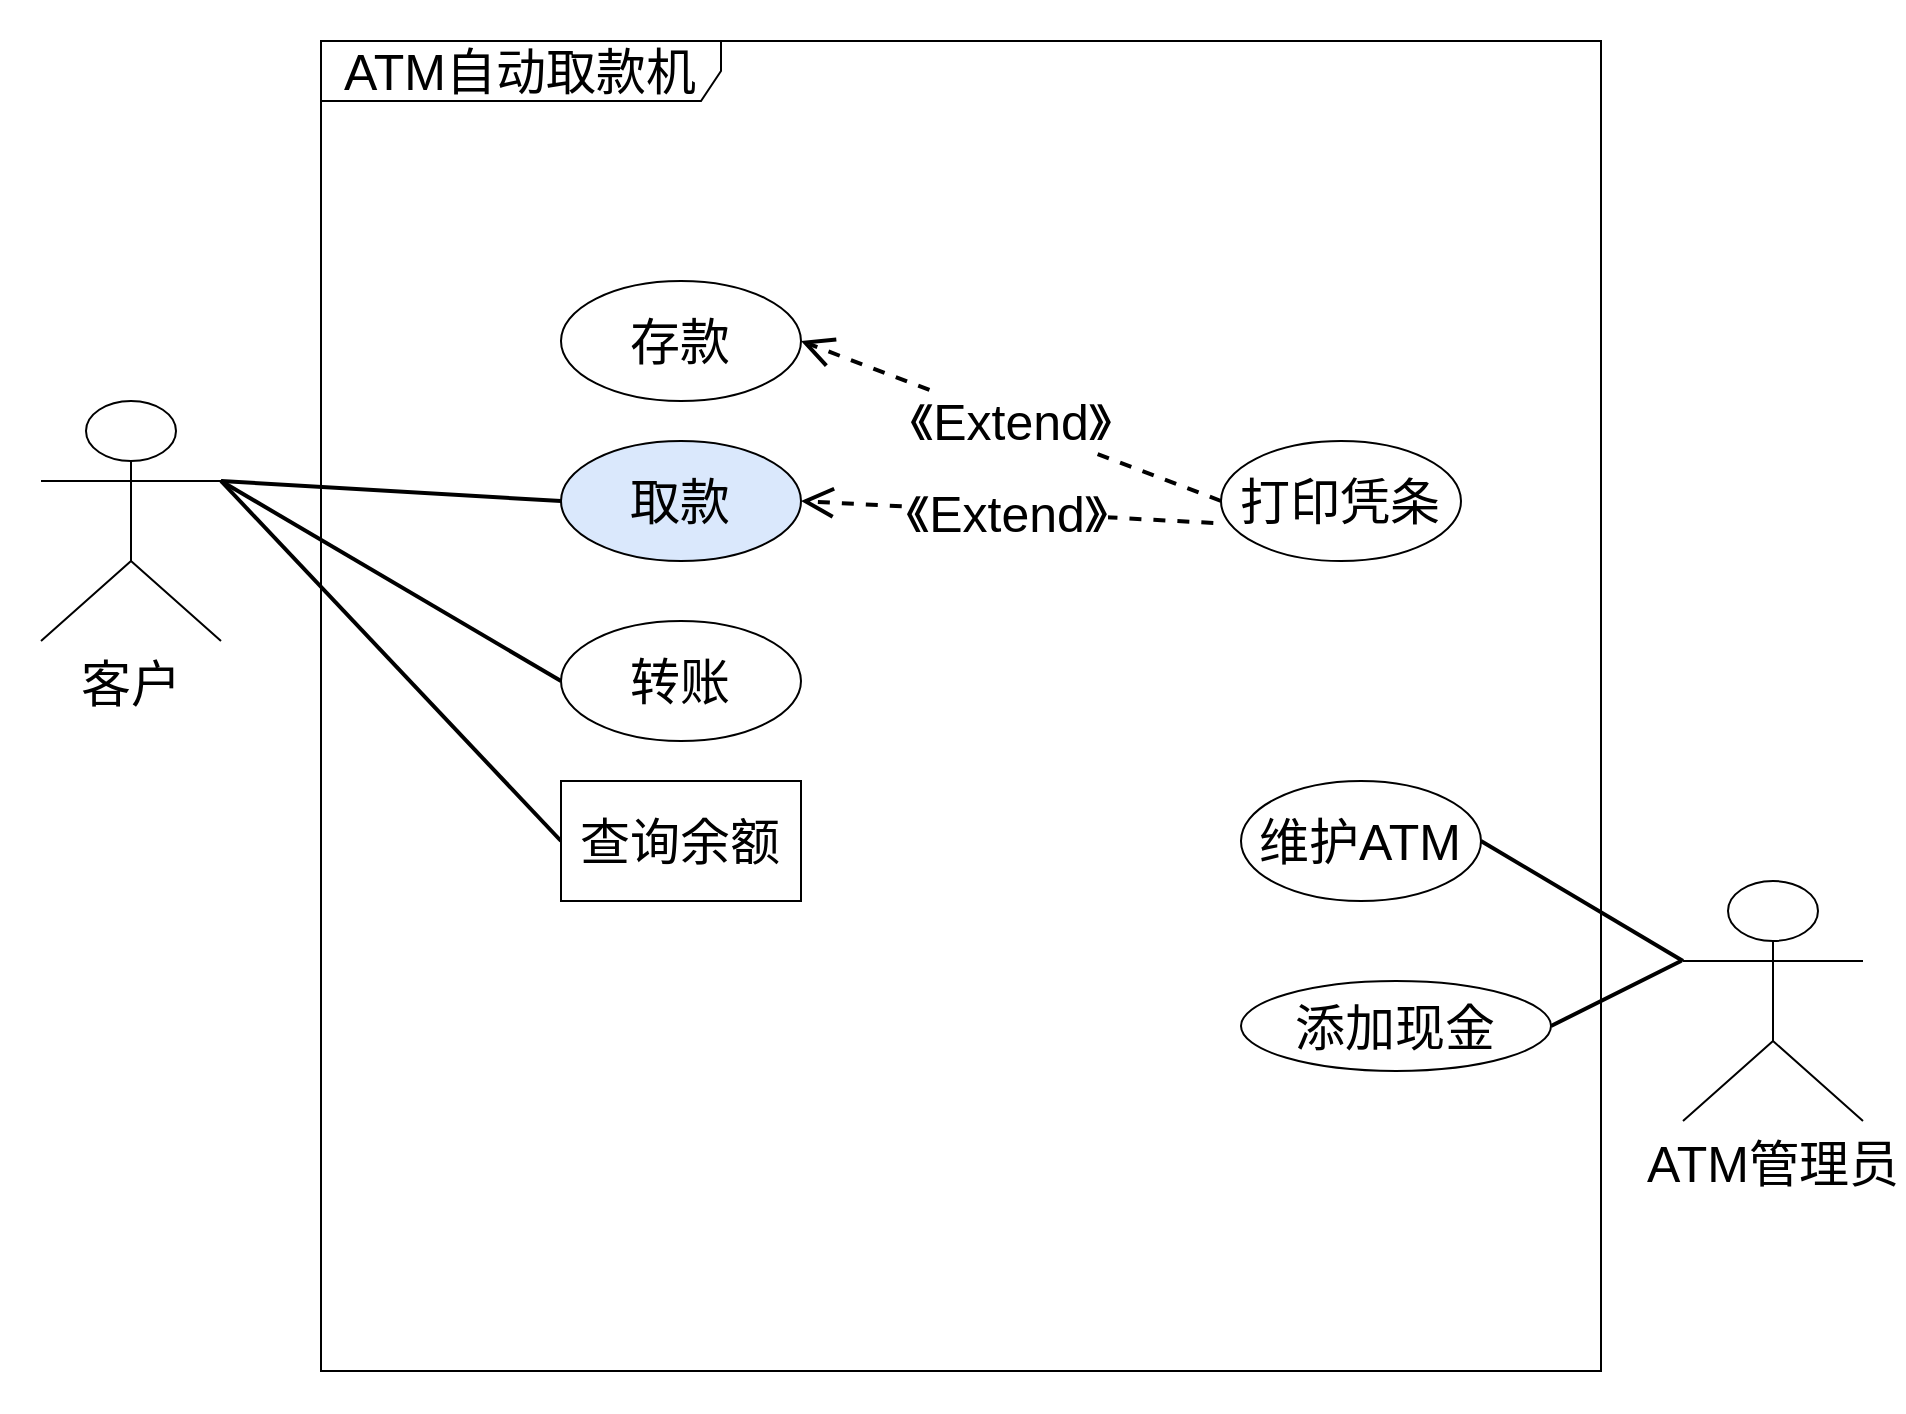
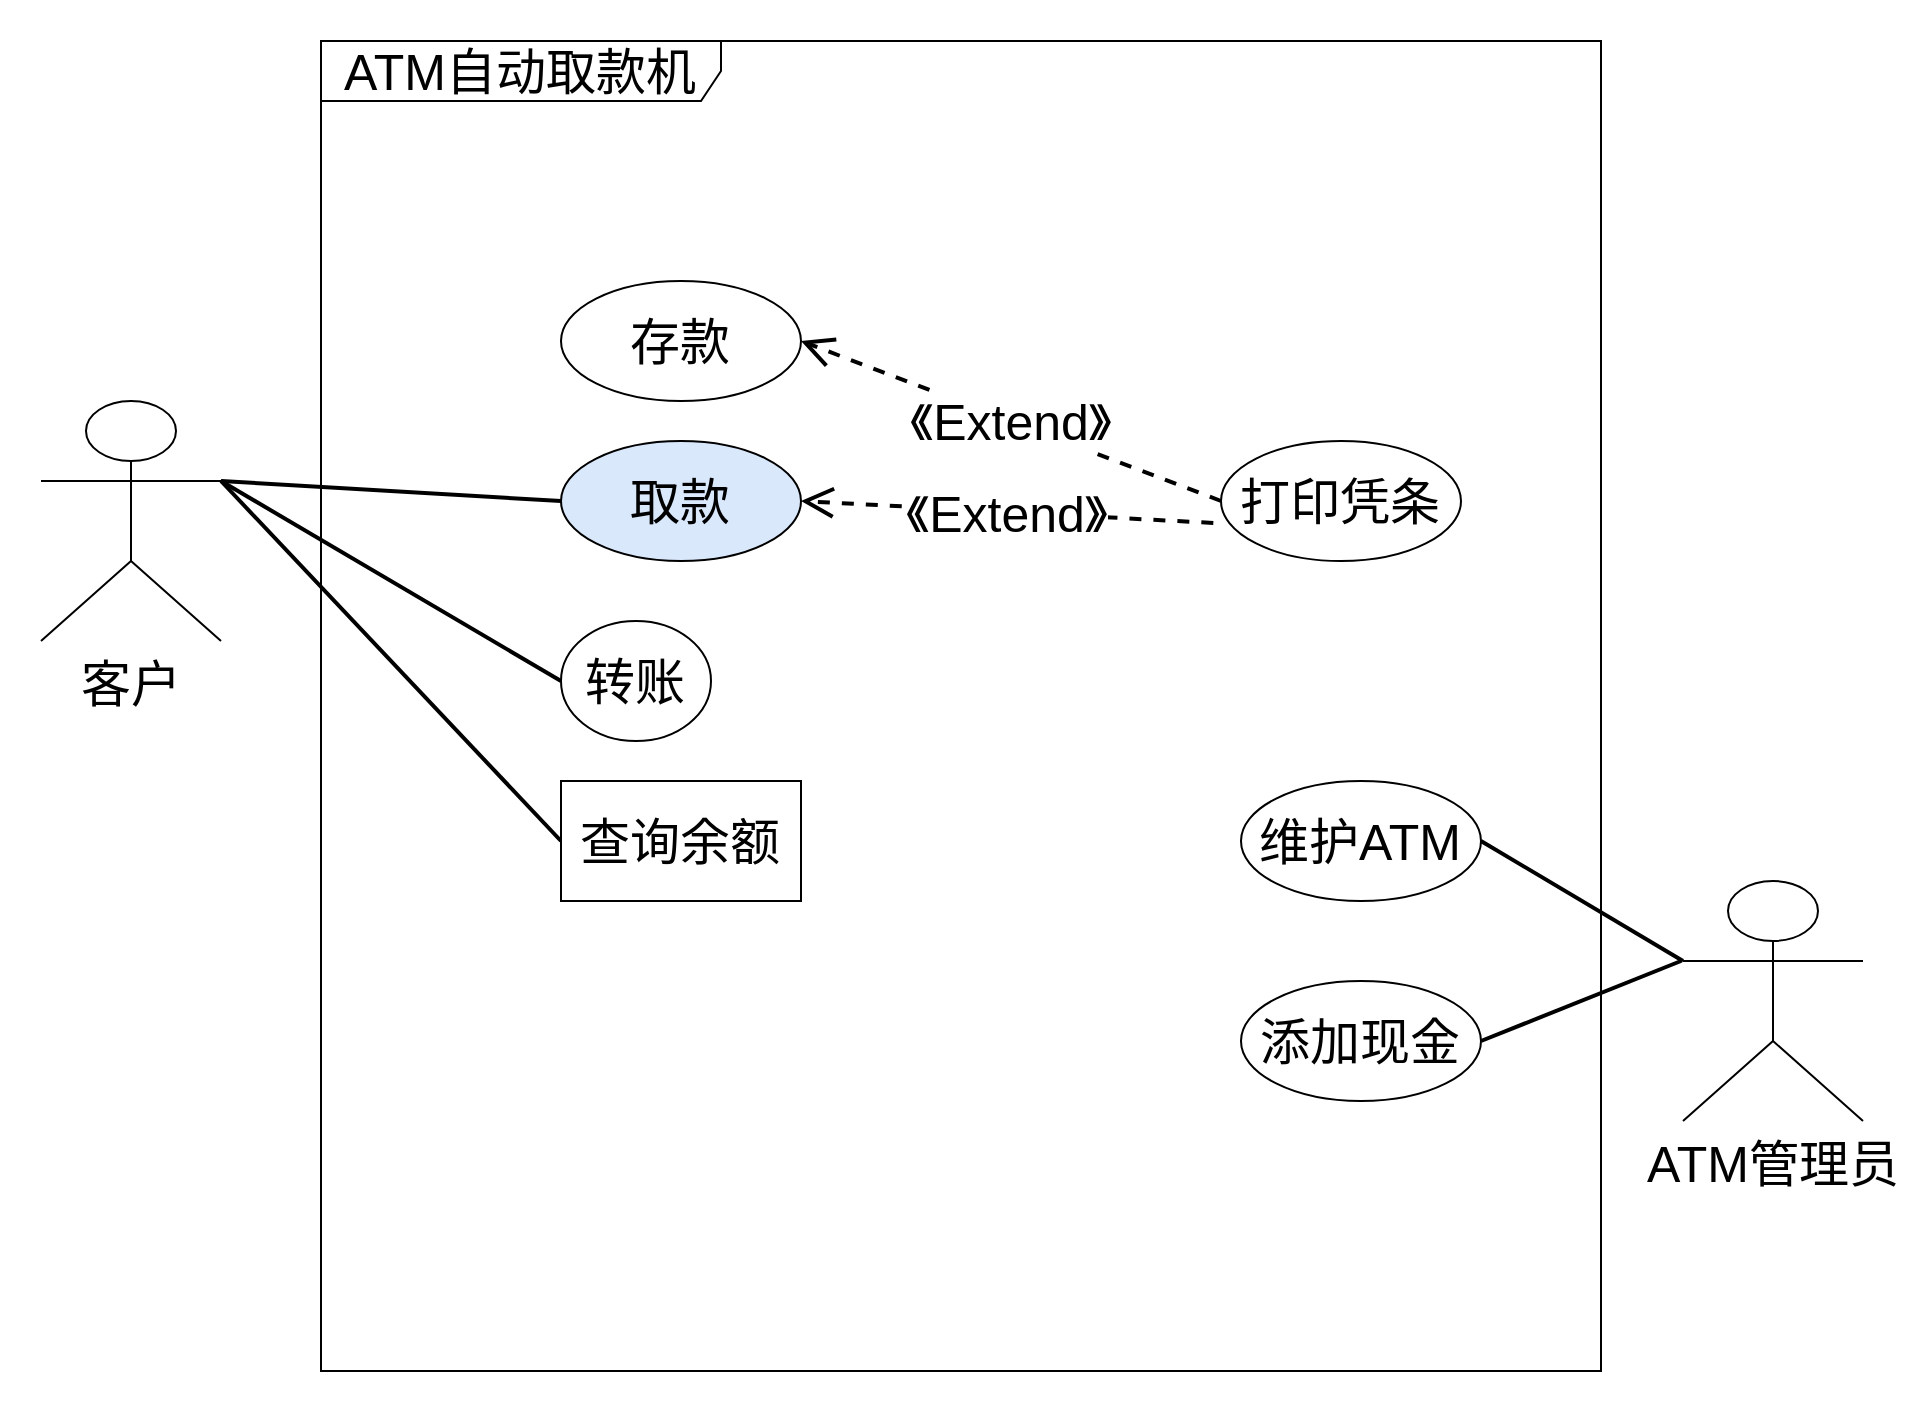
(681, 681) -> (636, 681)
(1396, 1026) -> (1361, 1041)
